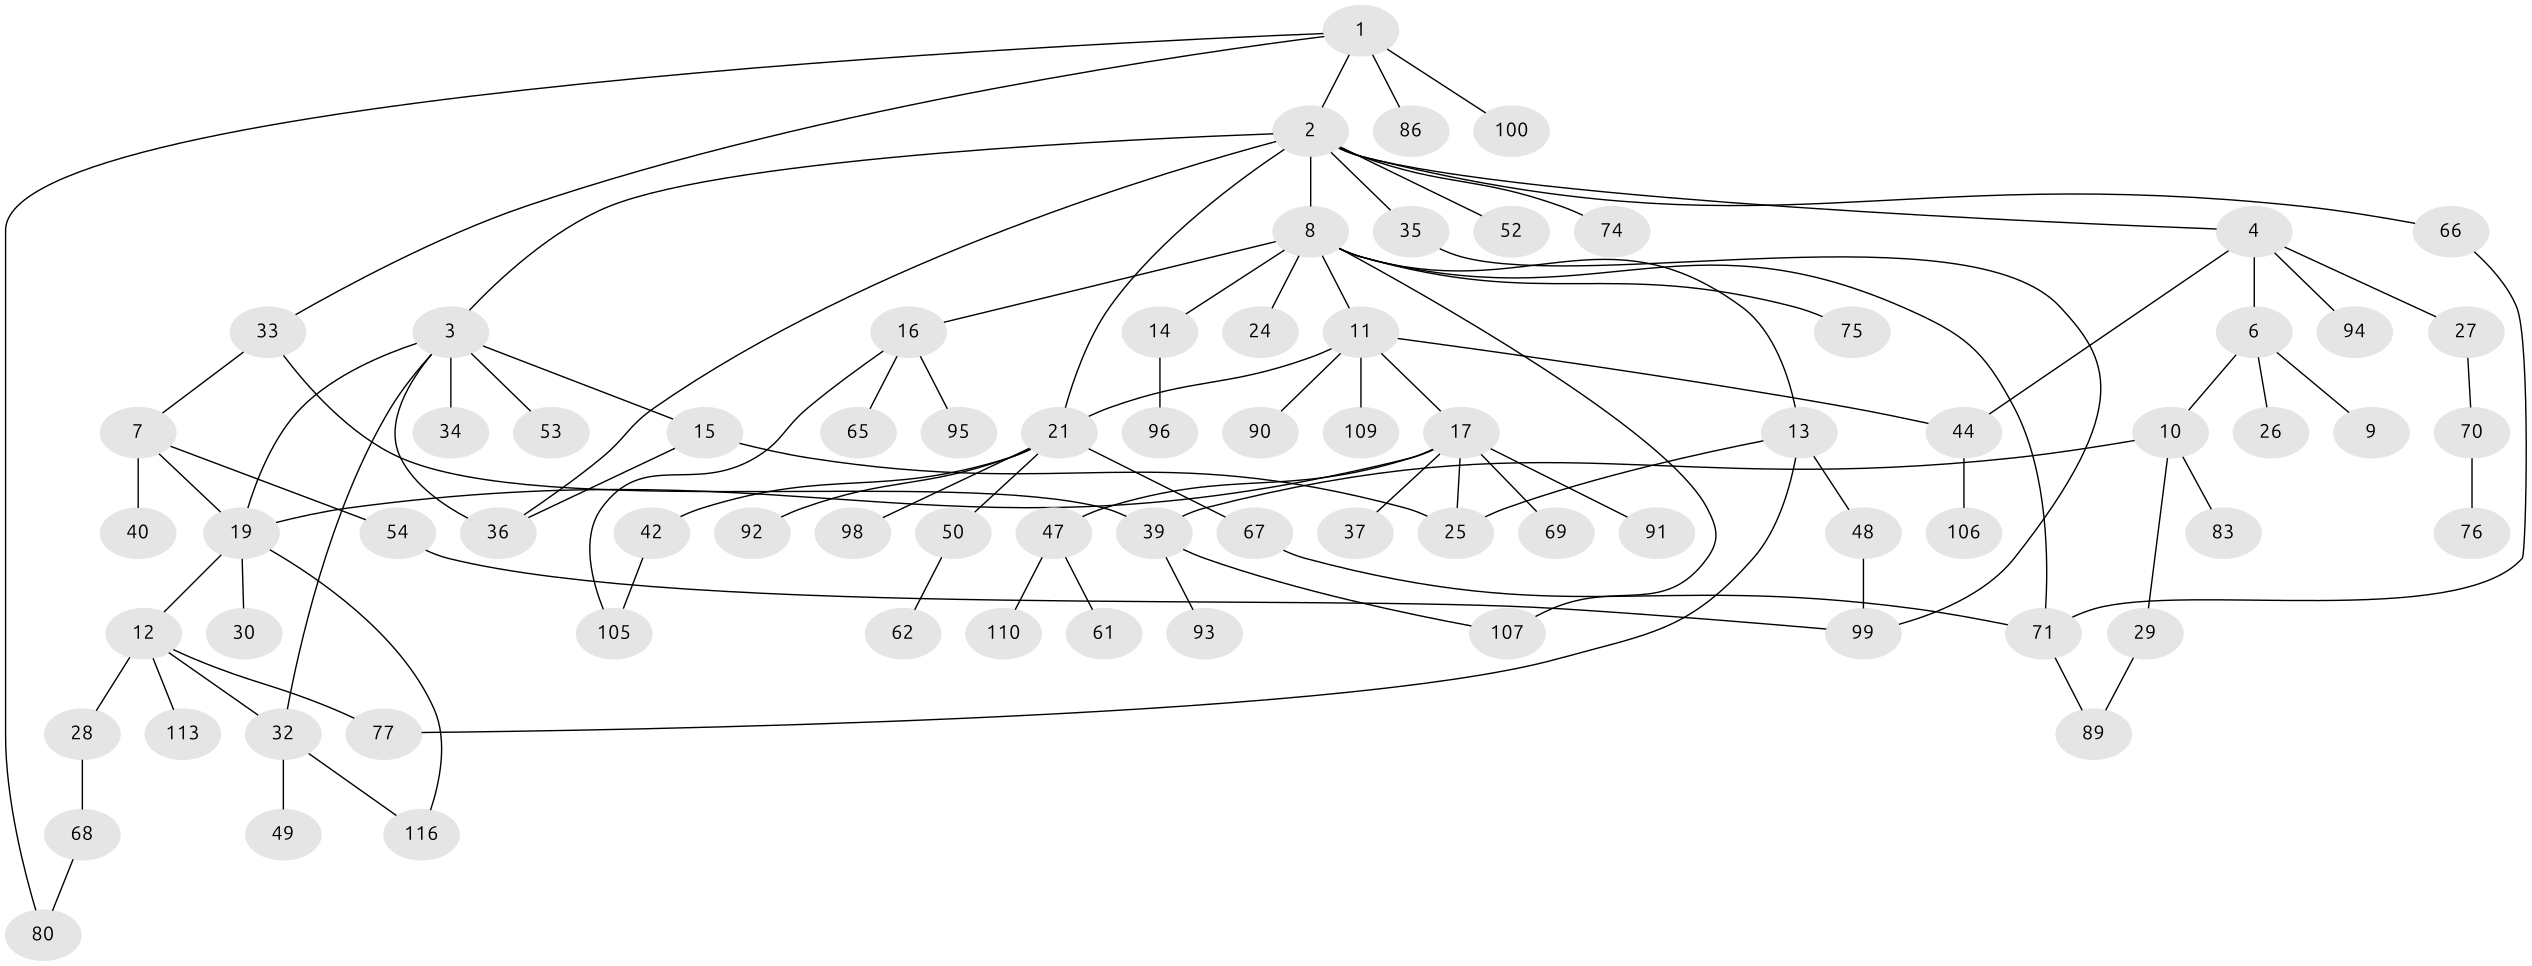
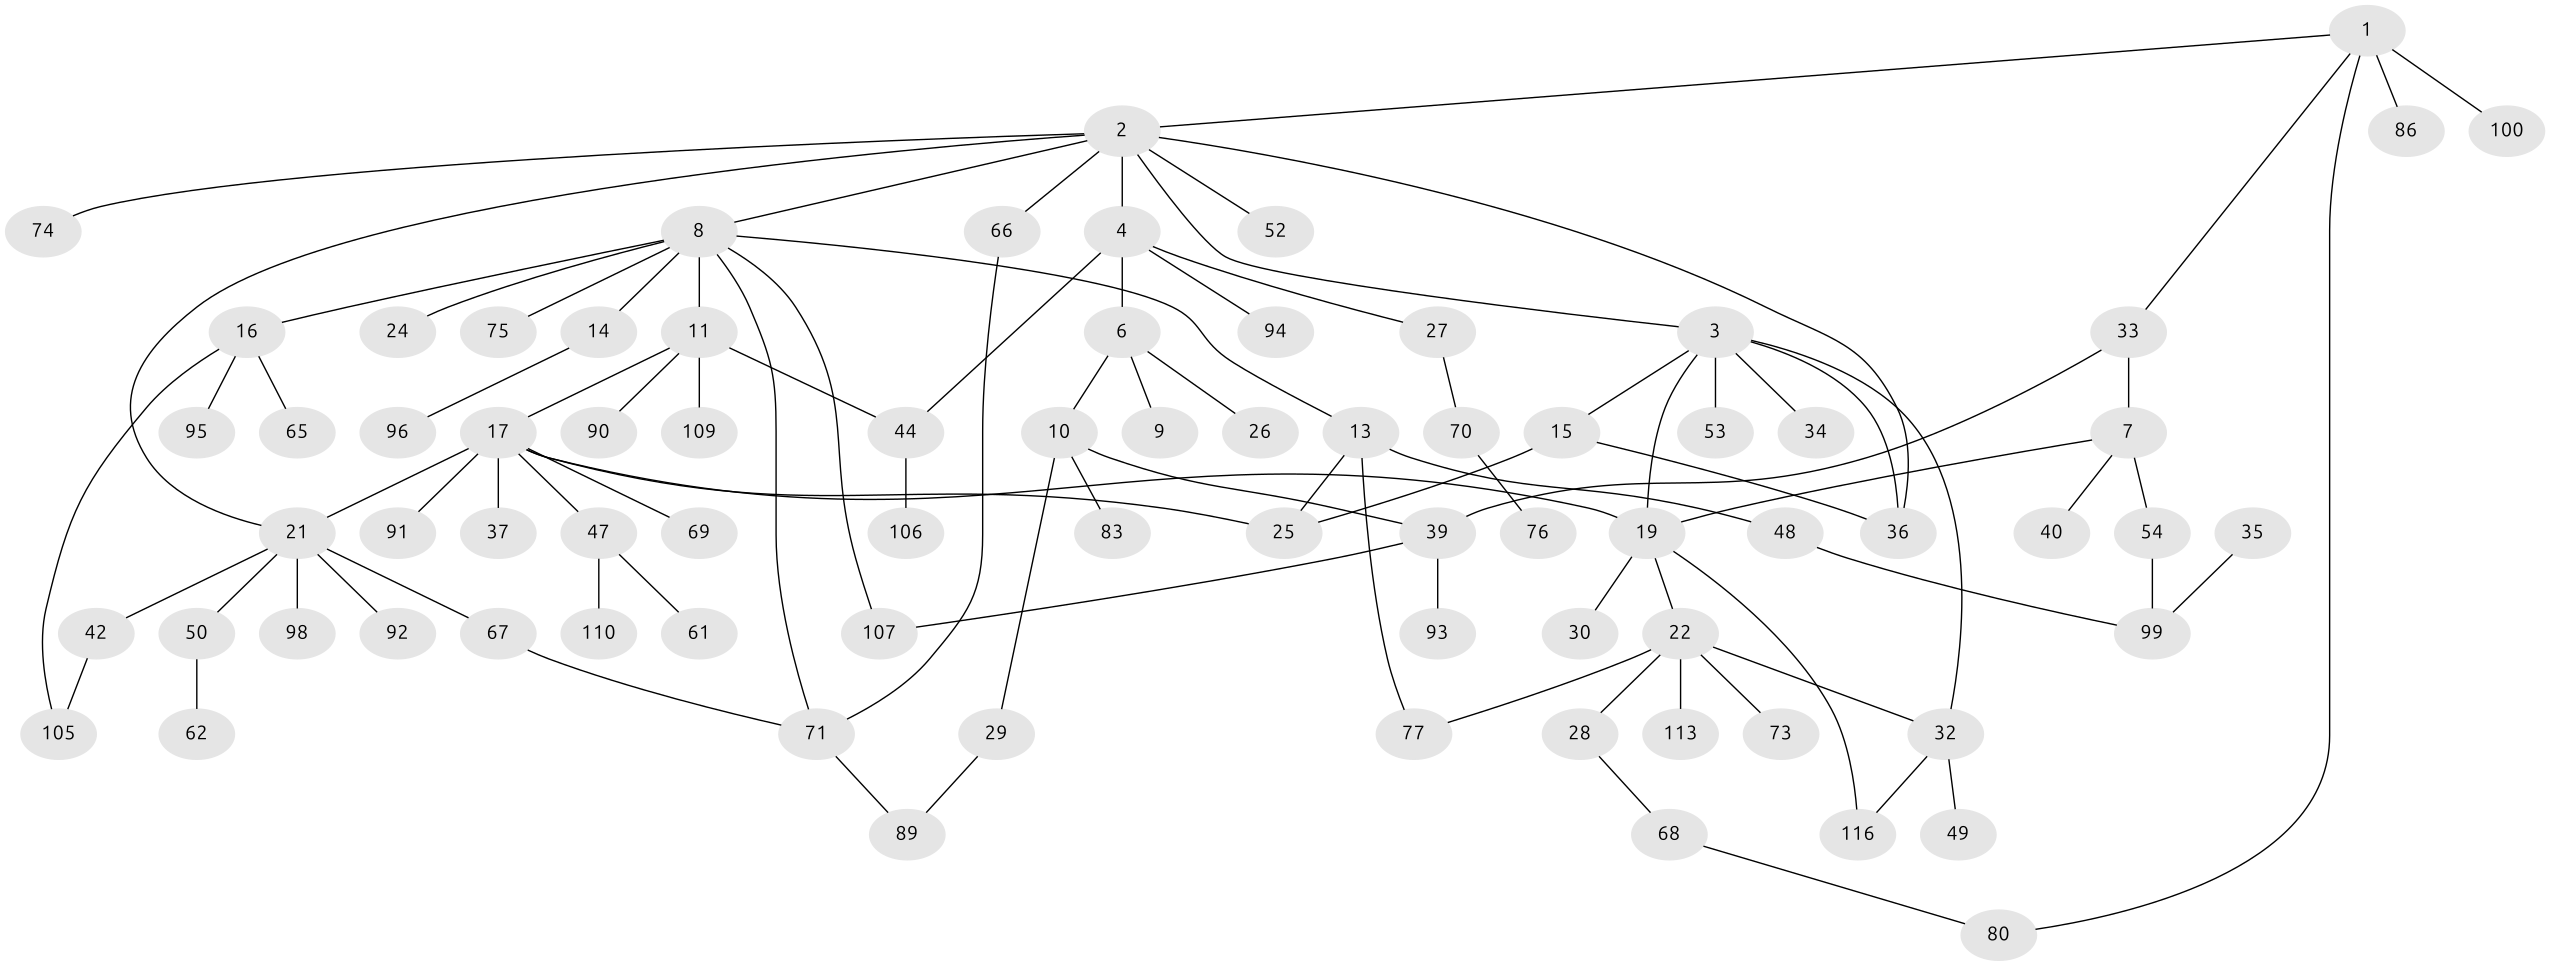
(1361, 181) -> none
(1210, 382) -> (398, 483)
(144, 634) -> (1681, 634)
none -> (1781, 734)
